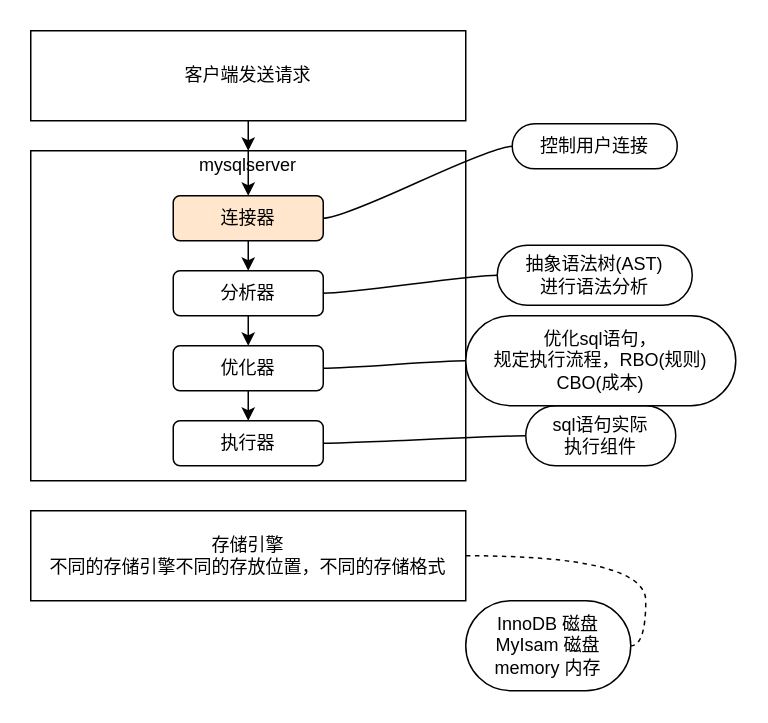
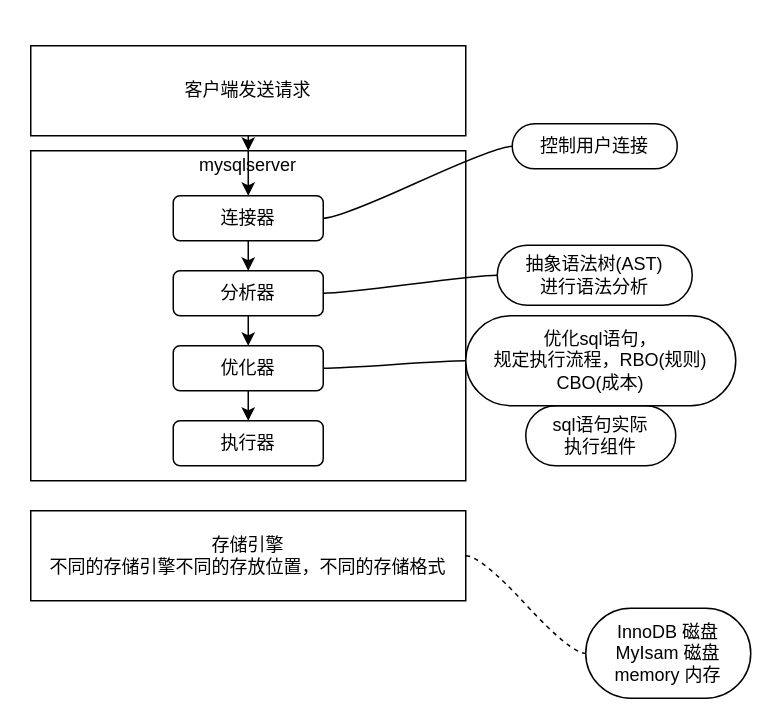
(248, 76) -> (248, 91)
(248, 218) -> (248, 218)
(425, 440) -> none
(548, 646) -> (668, 653)
